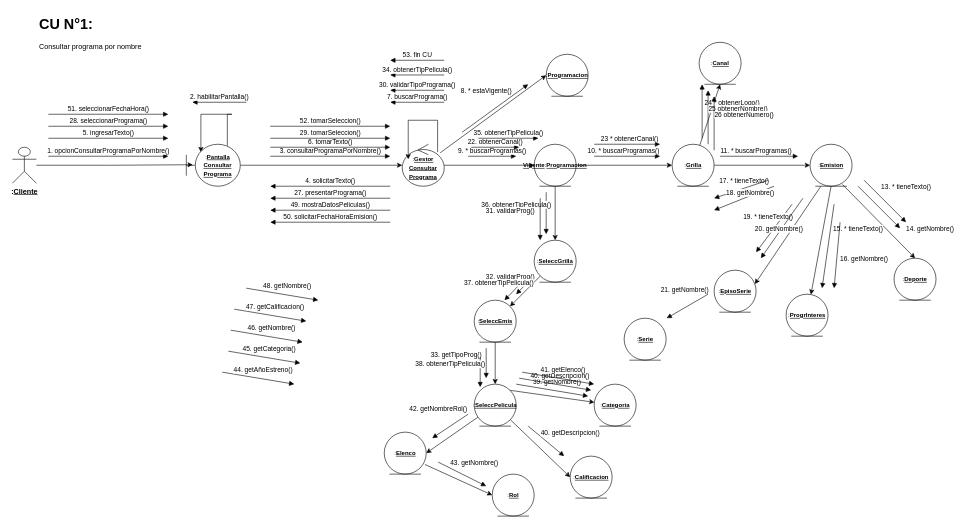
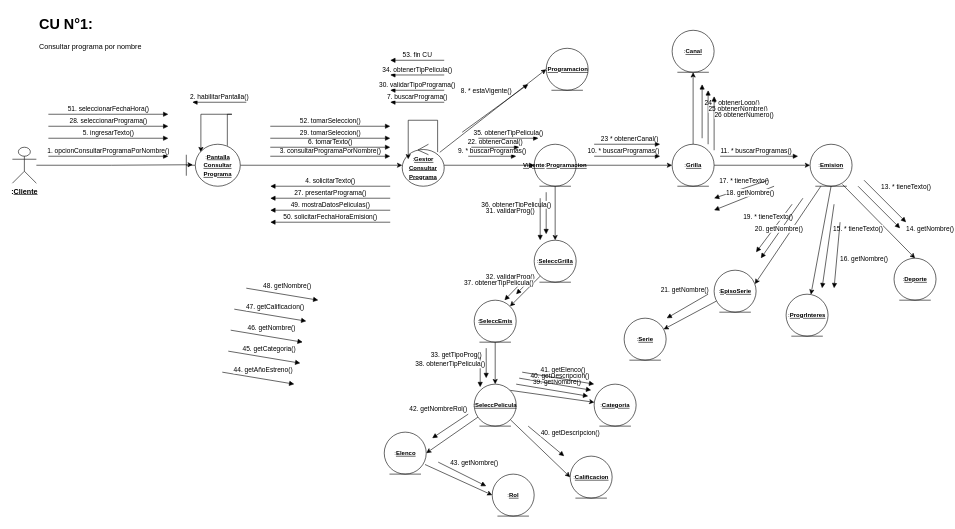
(720, 63) -> (693, 51)
(567, 75) -> (567, 69)
none -> (692, 314)
